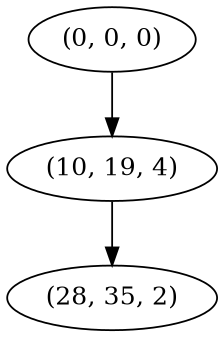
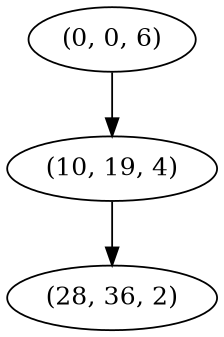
(112, 39) -> (112, 39)
(112, 298) -> (112, 298)
